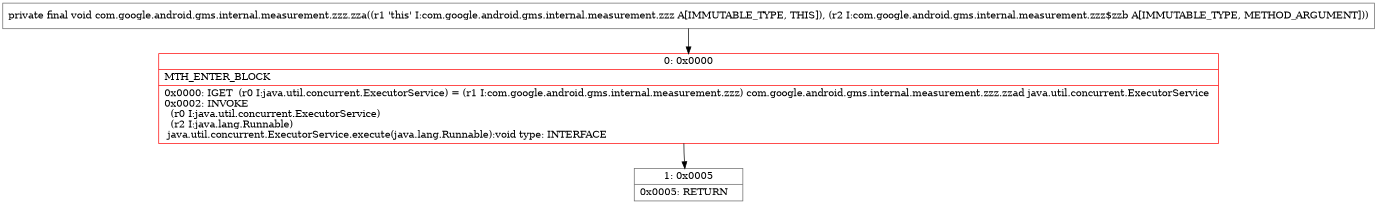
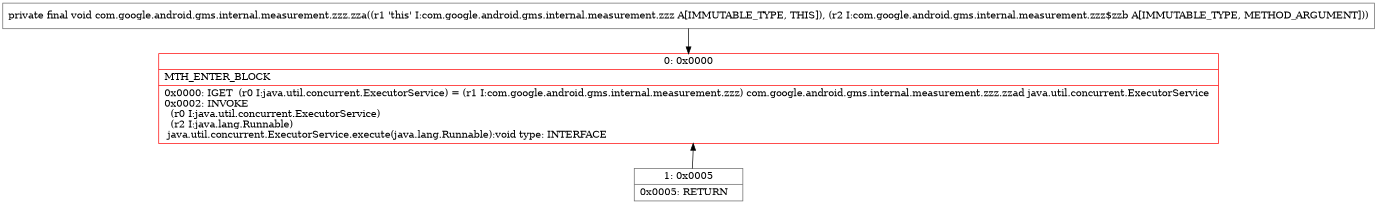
(684, 152) -> (693, 159)
